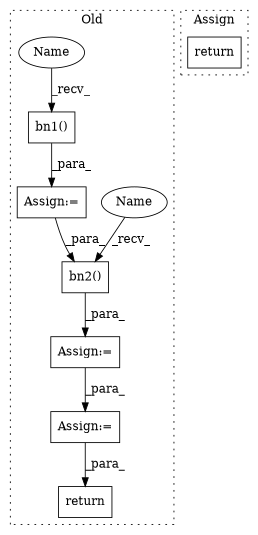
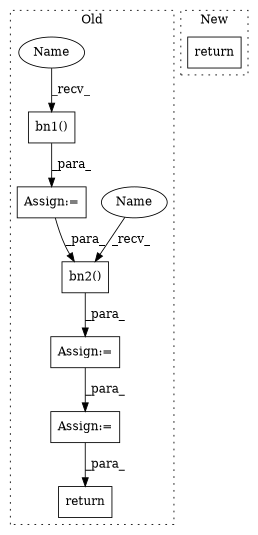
(214, 20) -> (214, 20)
